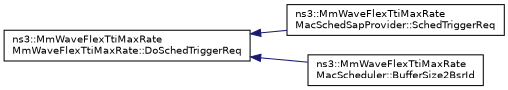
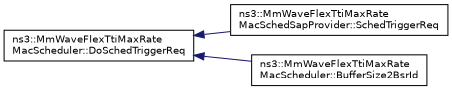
(127, 46) -> (99, 46)
